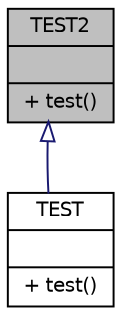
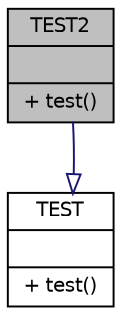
(48, 168) -> (74, 148)
